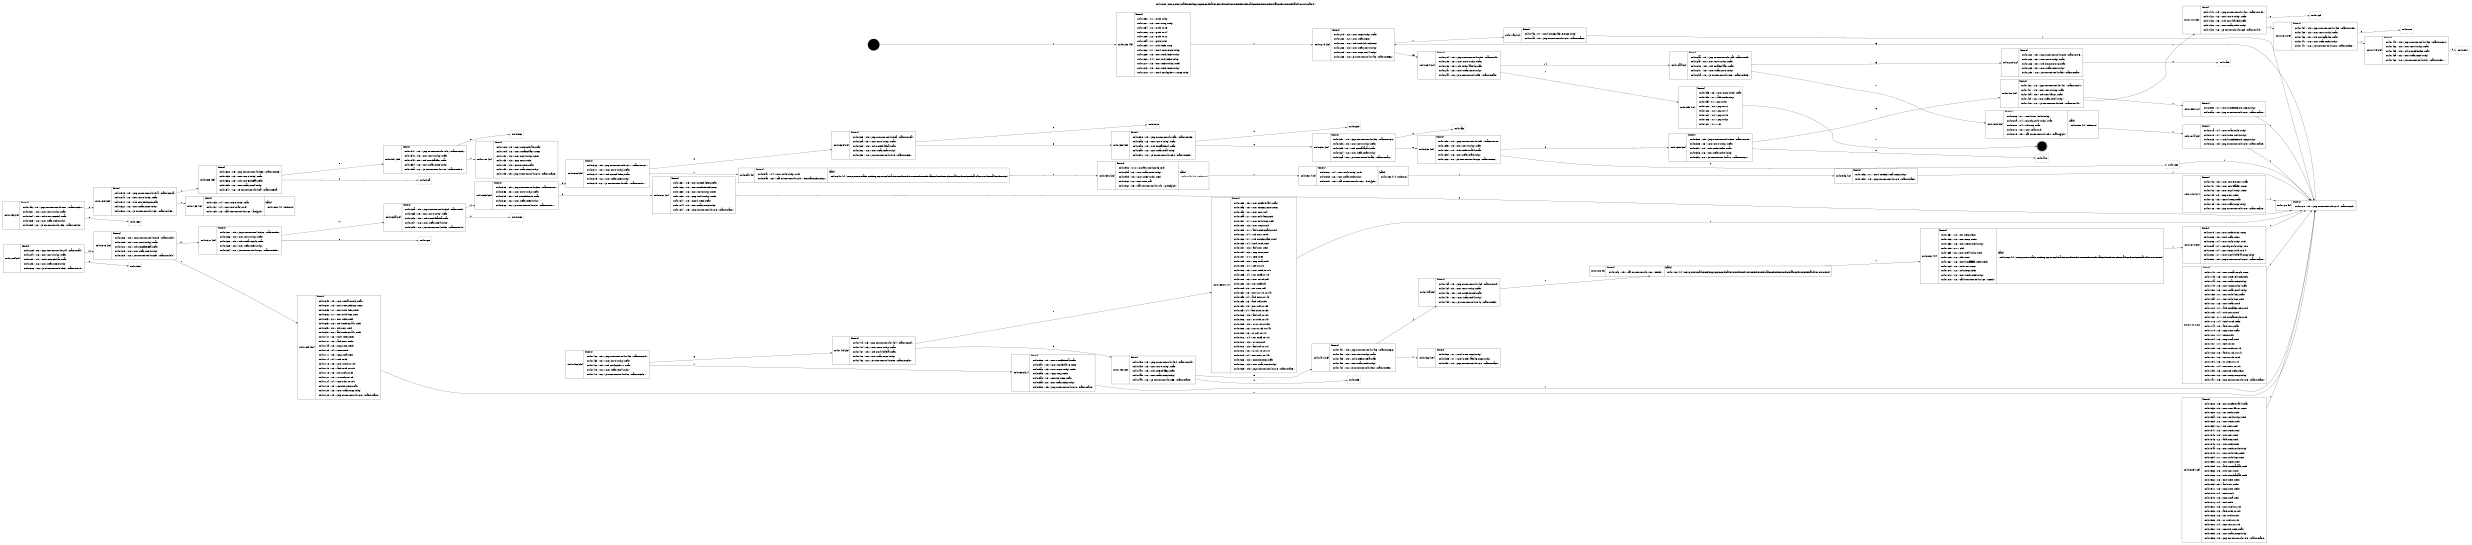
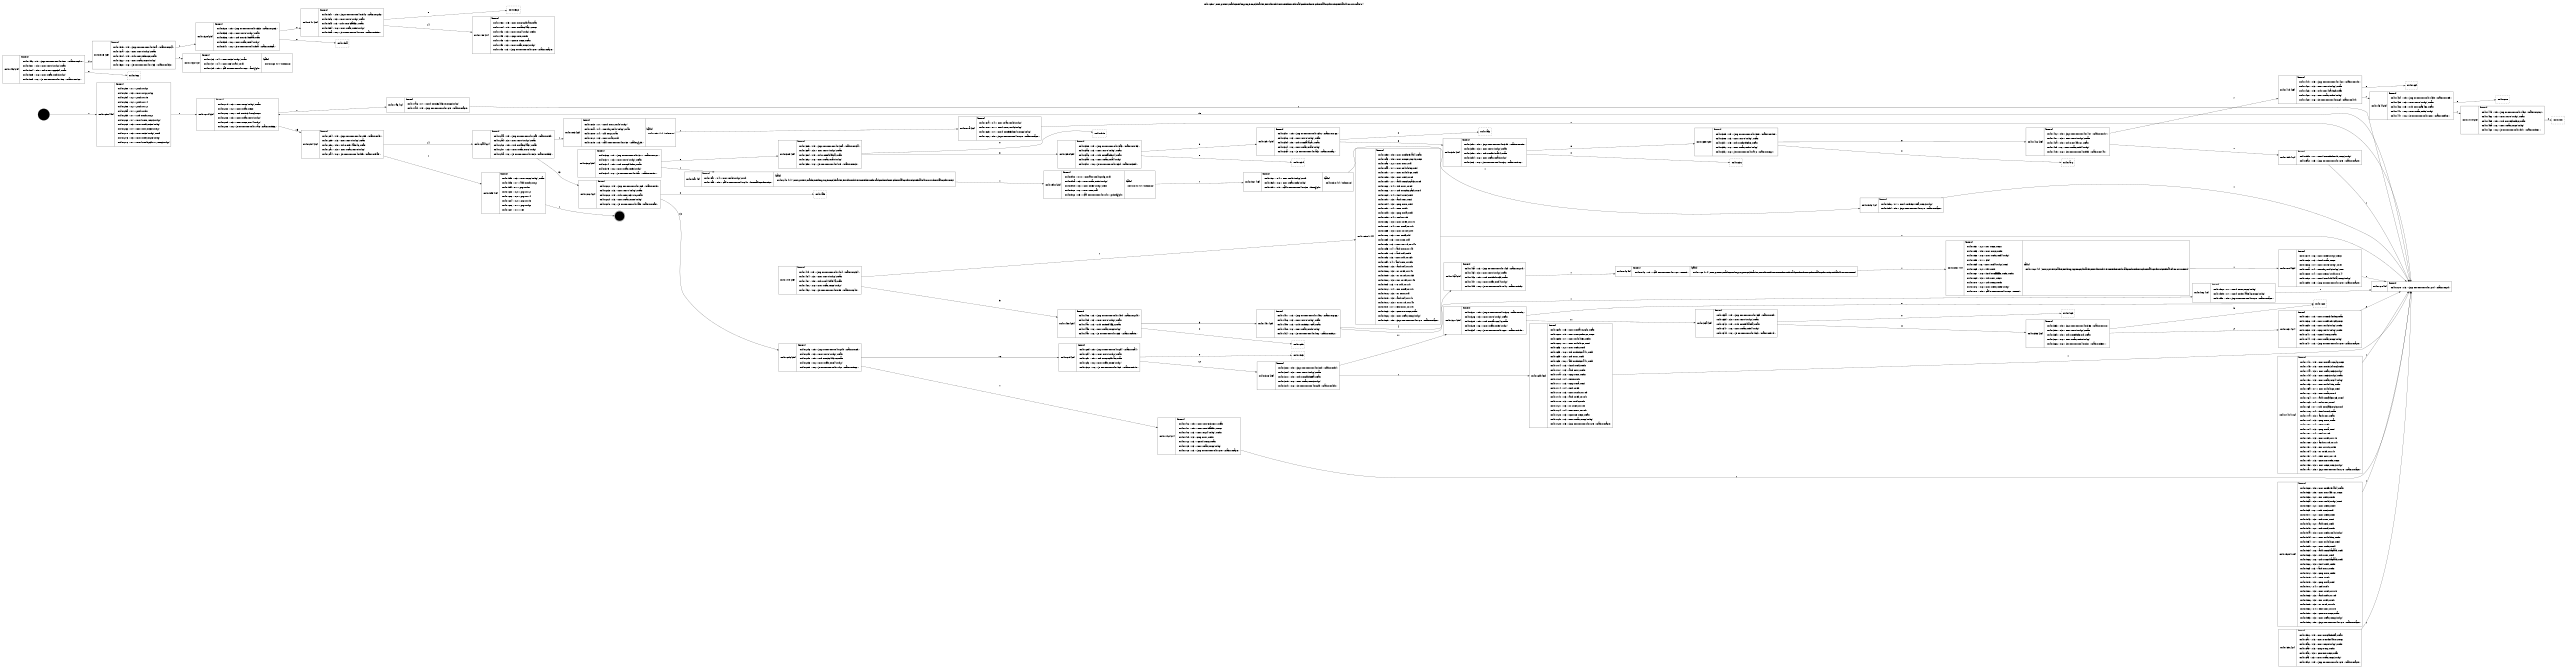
(471, 158) -> (428, 25)
(2250, 164) -> (2322, 292)
(562, 185) -> (2211, 317)
none -> (820, 358)
(608, 364) -> none
